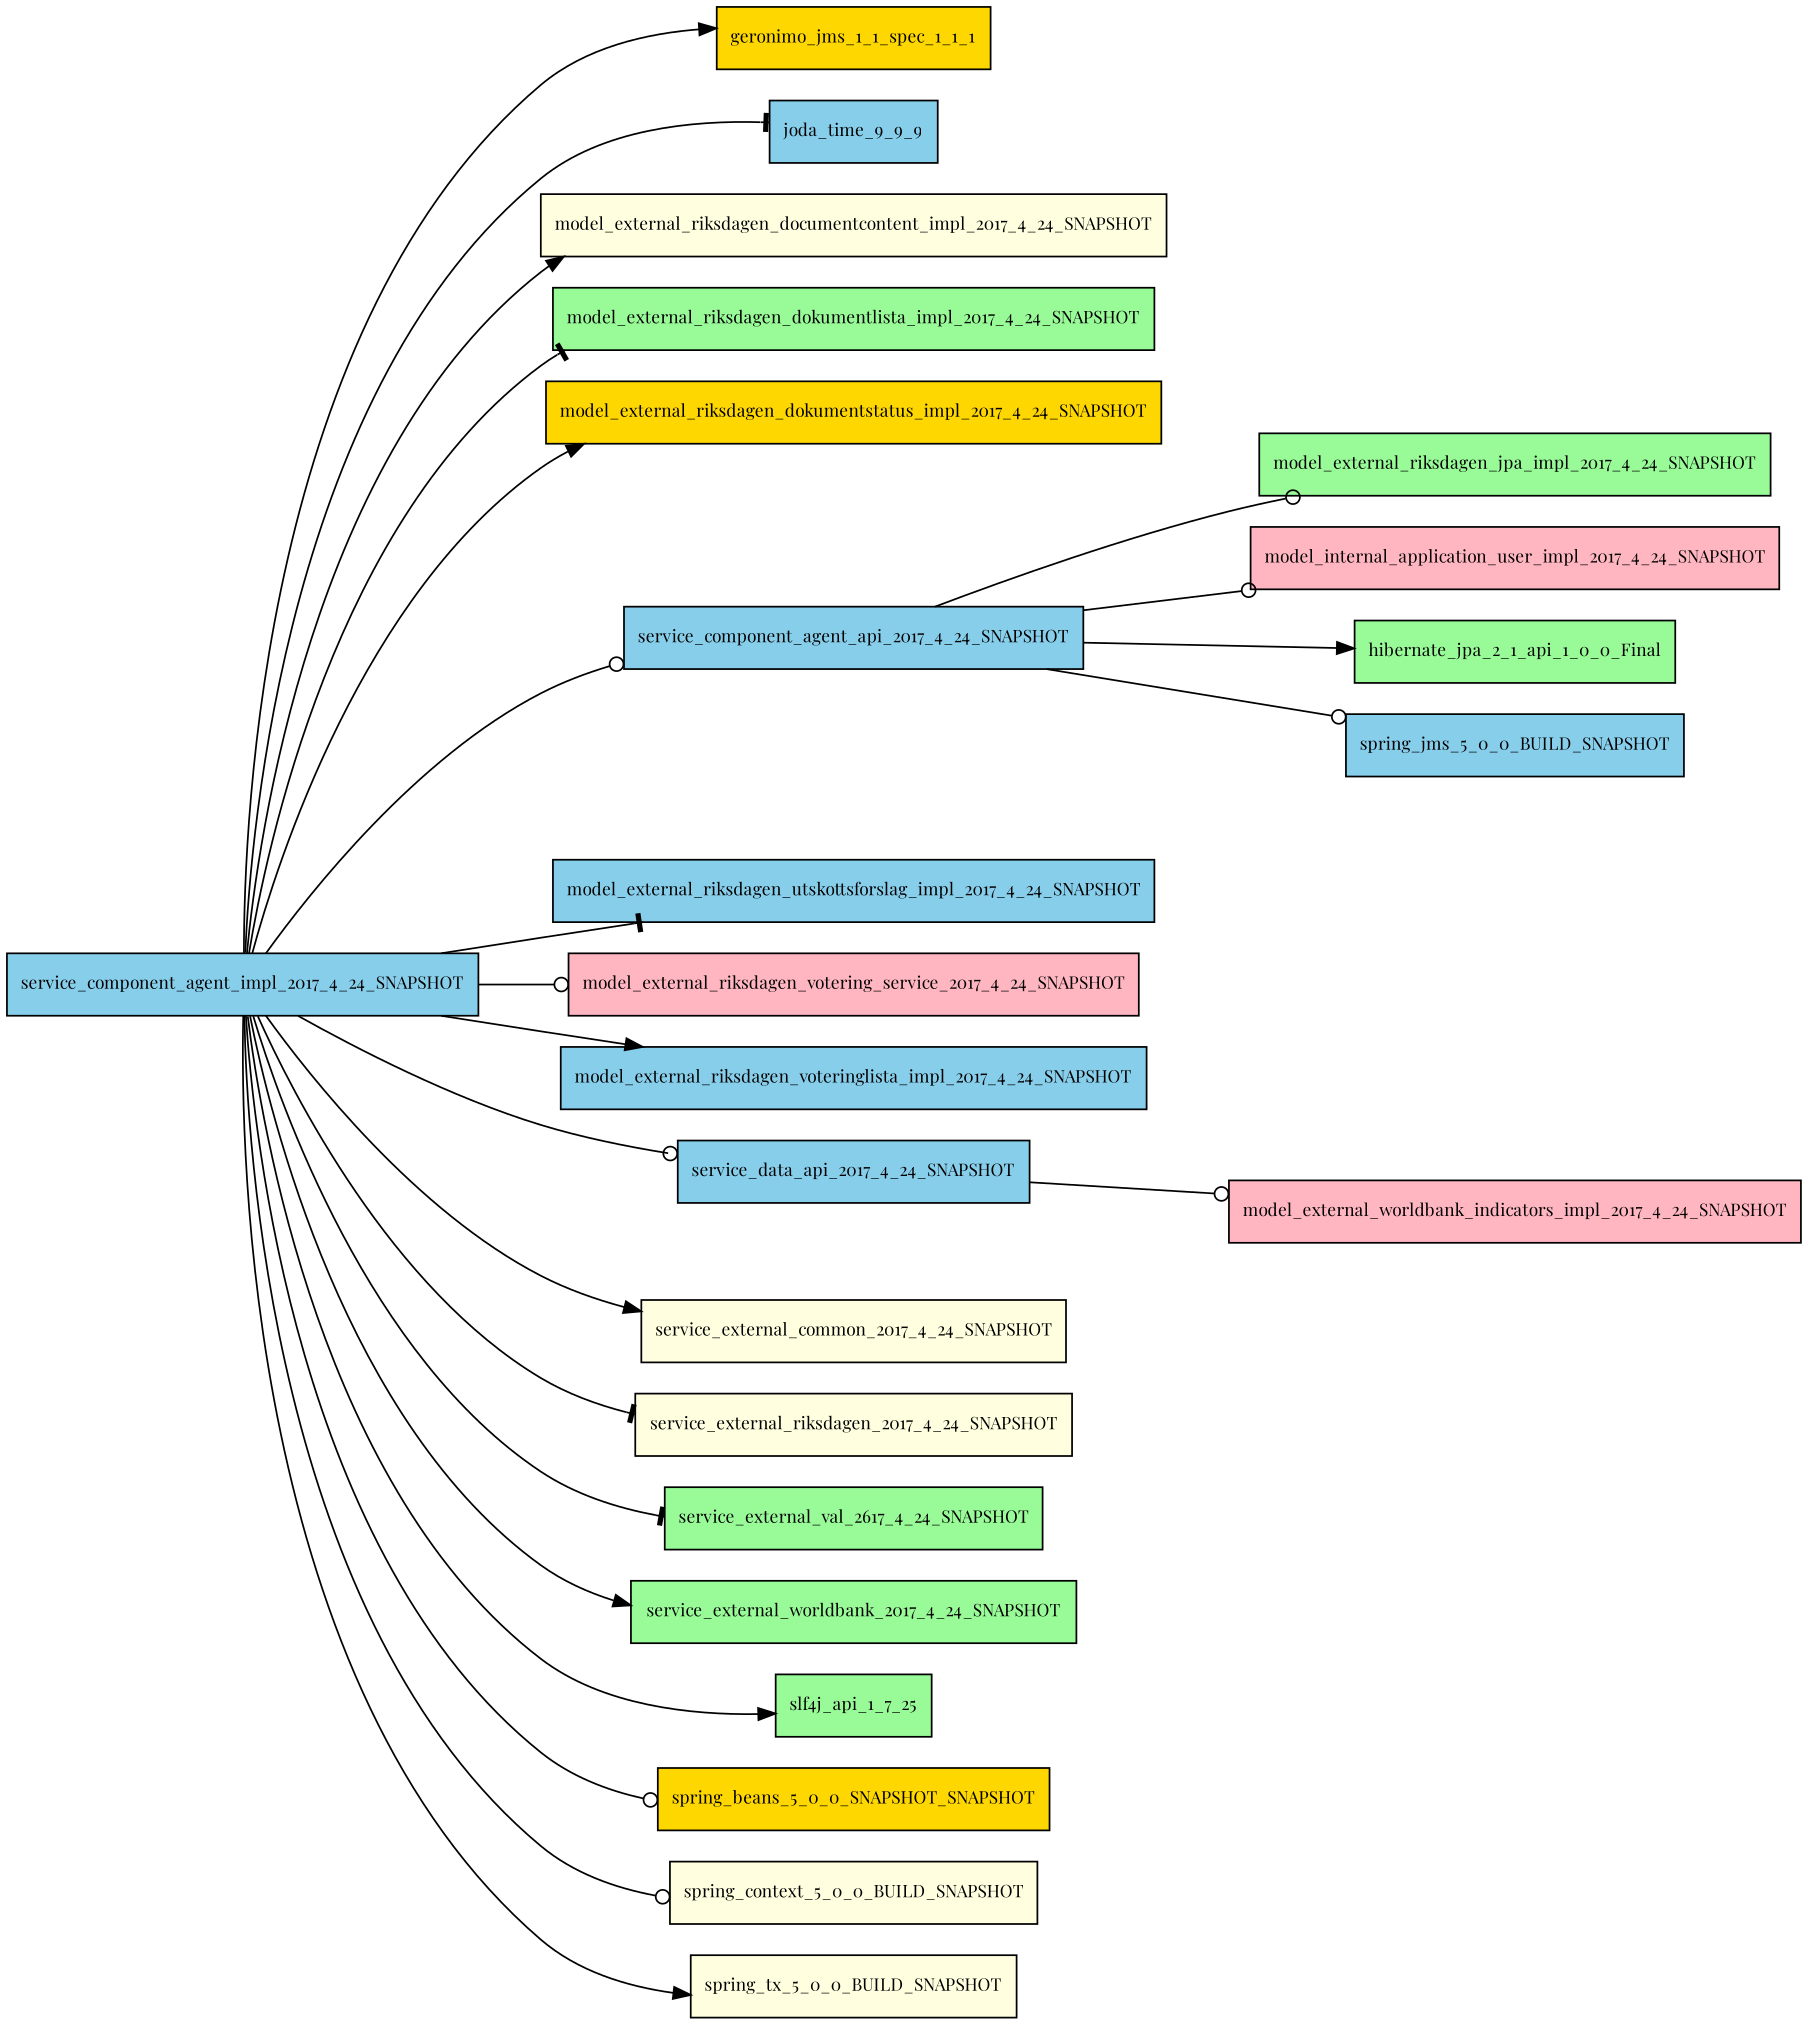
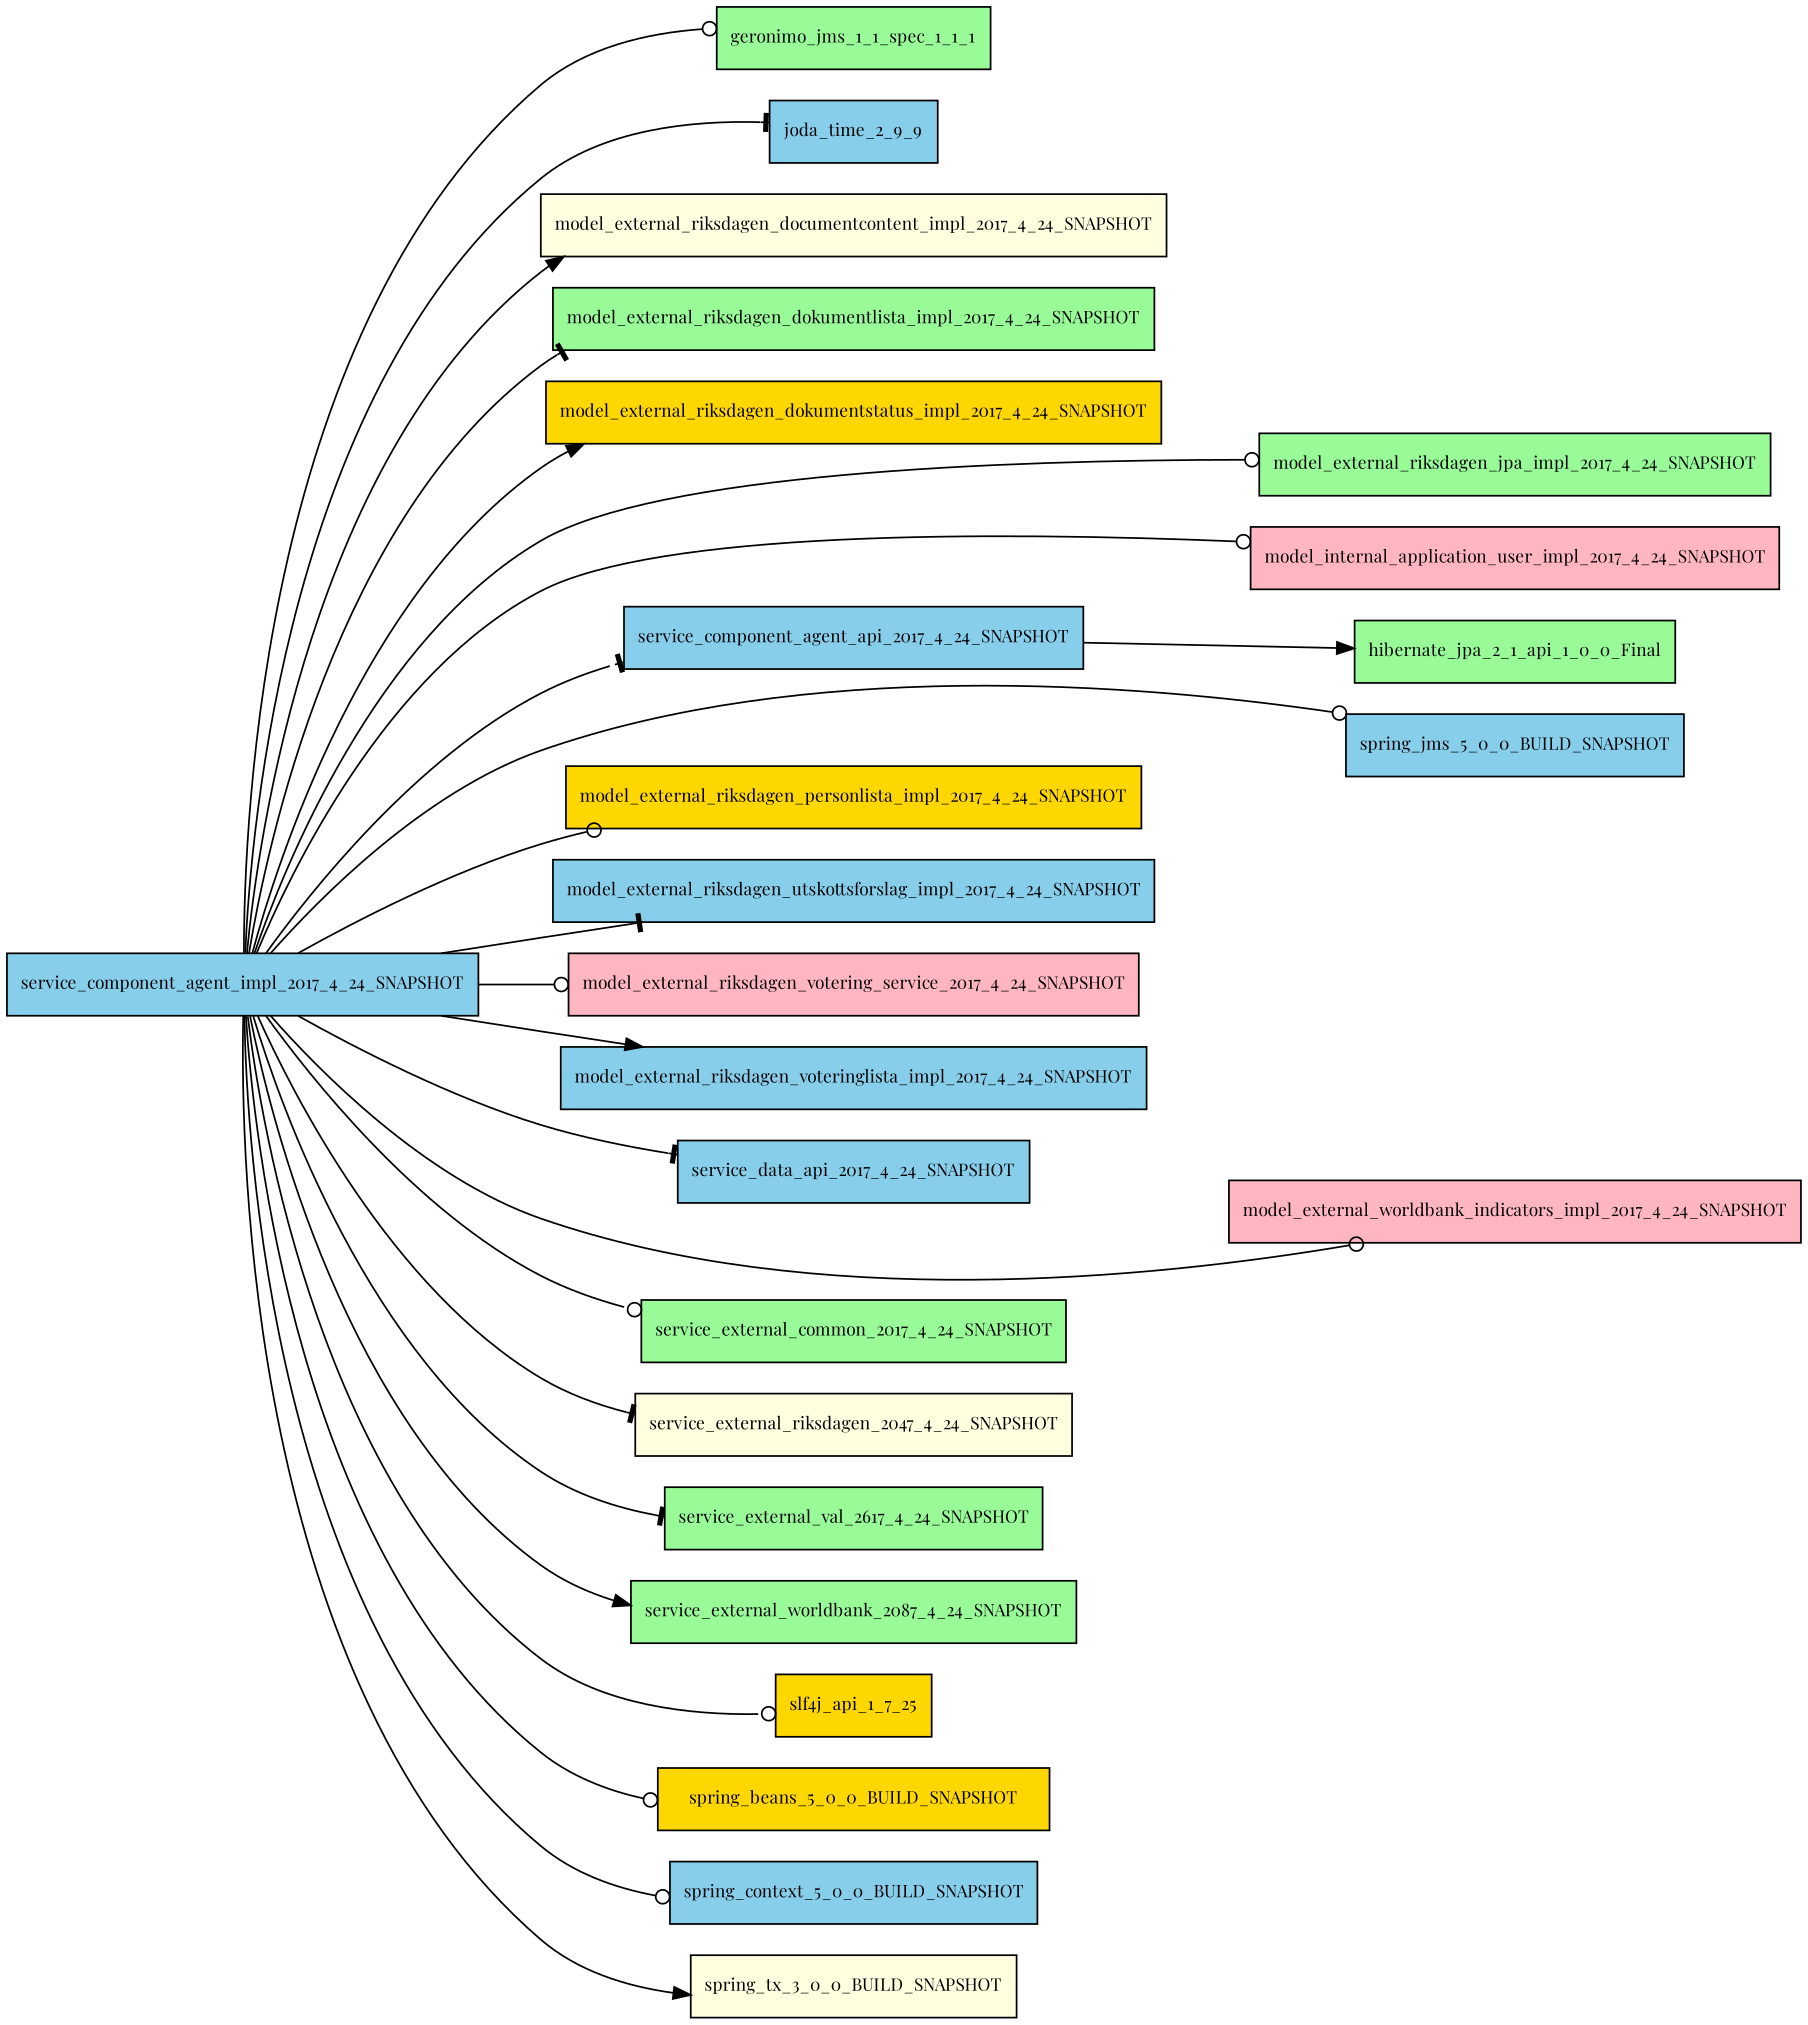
(854, 38) -> (854, 38)
(854, 132) -> (854, 132)
(334, 405) -> (334, 405)
(1108, 546) -> (635, 507)
(1163, 601) -> (652, 559)
(1189, 692) -> (764, 700)
(416, 783) -> (416, 783)
none -> (854, 797)
(477, 1102) -> (477, 1102)
(1122, 1188) -> (773, 1269)
(422, 1191) -> (422, 1191)
(854, 1331) -> (854, 1331)
(854, 1425) -> (854, 1425)
(386, 1468) -> (386, 1468)
(854, 1612) -> (854, 1612)
(854, 1706) -> (854, 1706)
(854, 1799) -> (854, 1799)
(854, 1893) -> (854, 1893)
(854, 1986) -> (854, 1986)
